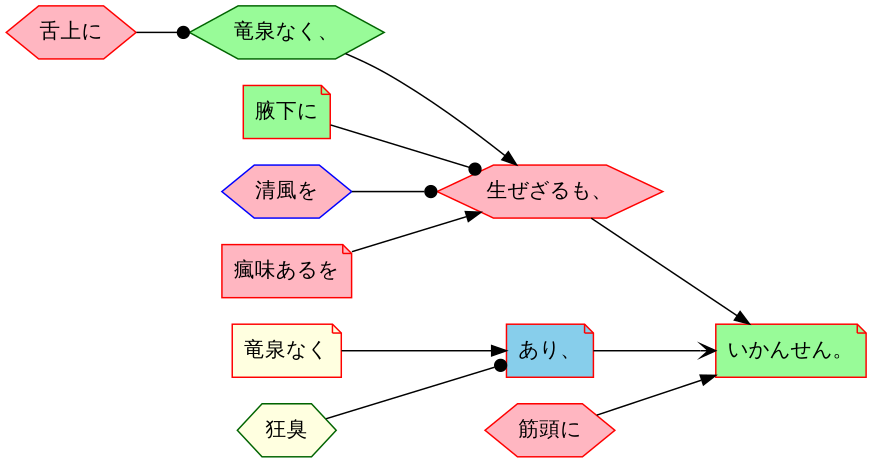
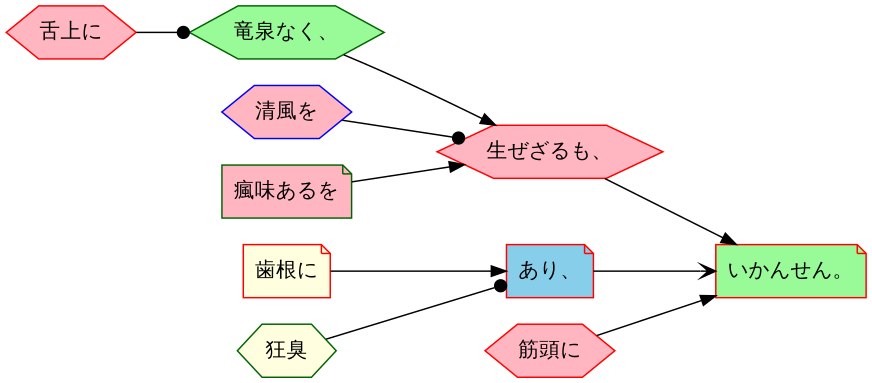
(287, 112) -> none
(287, 271) -> (287, 192)
(287, 351) -> (287, 271)
